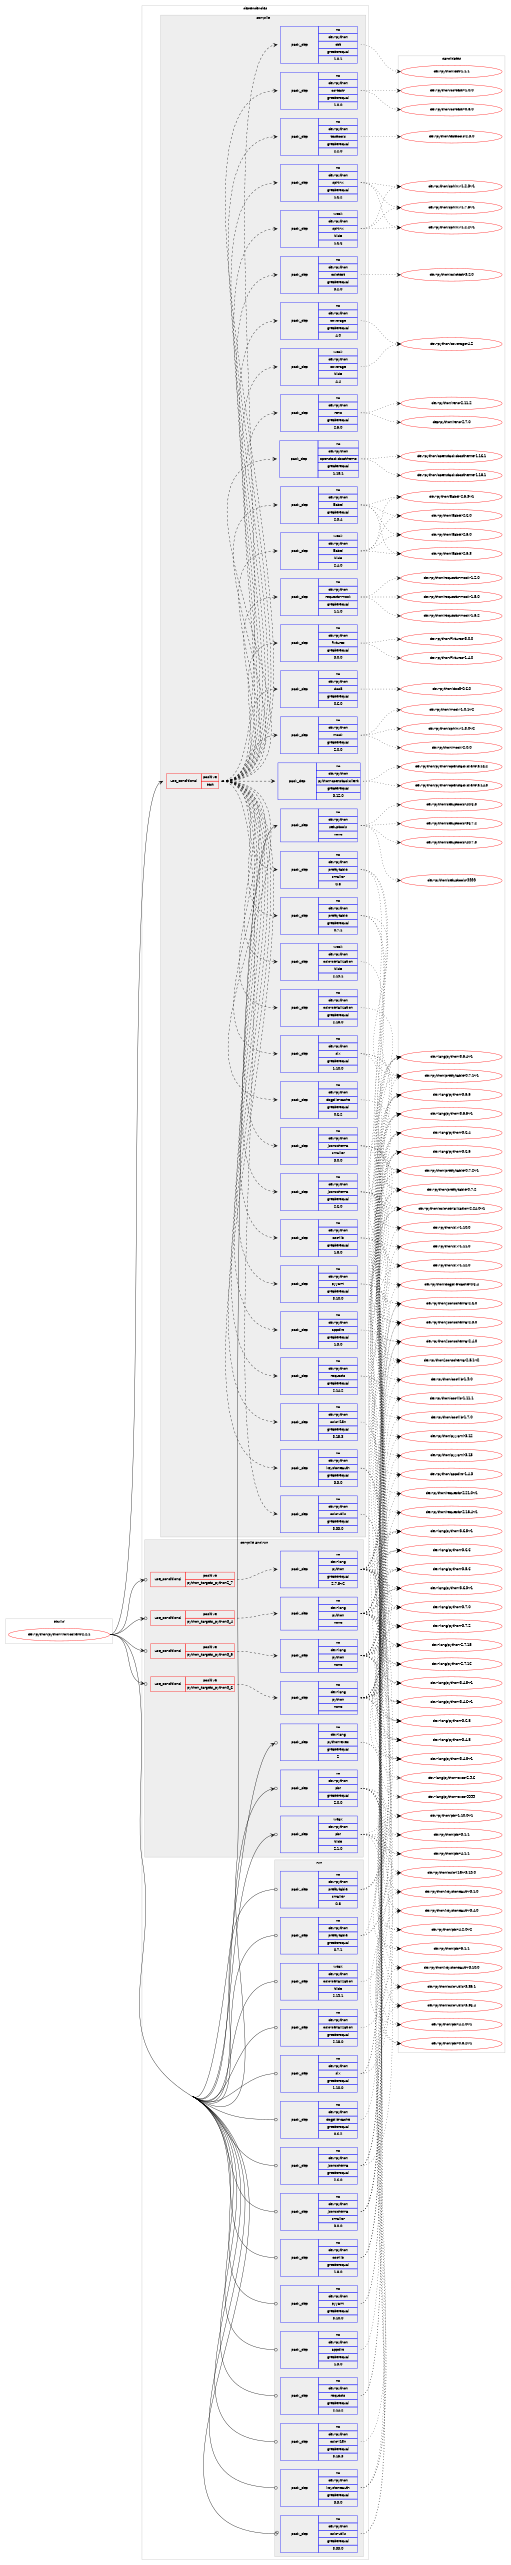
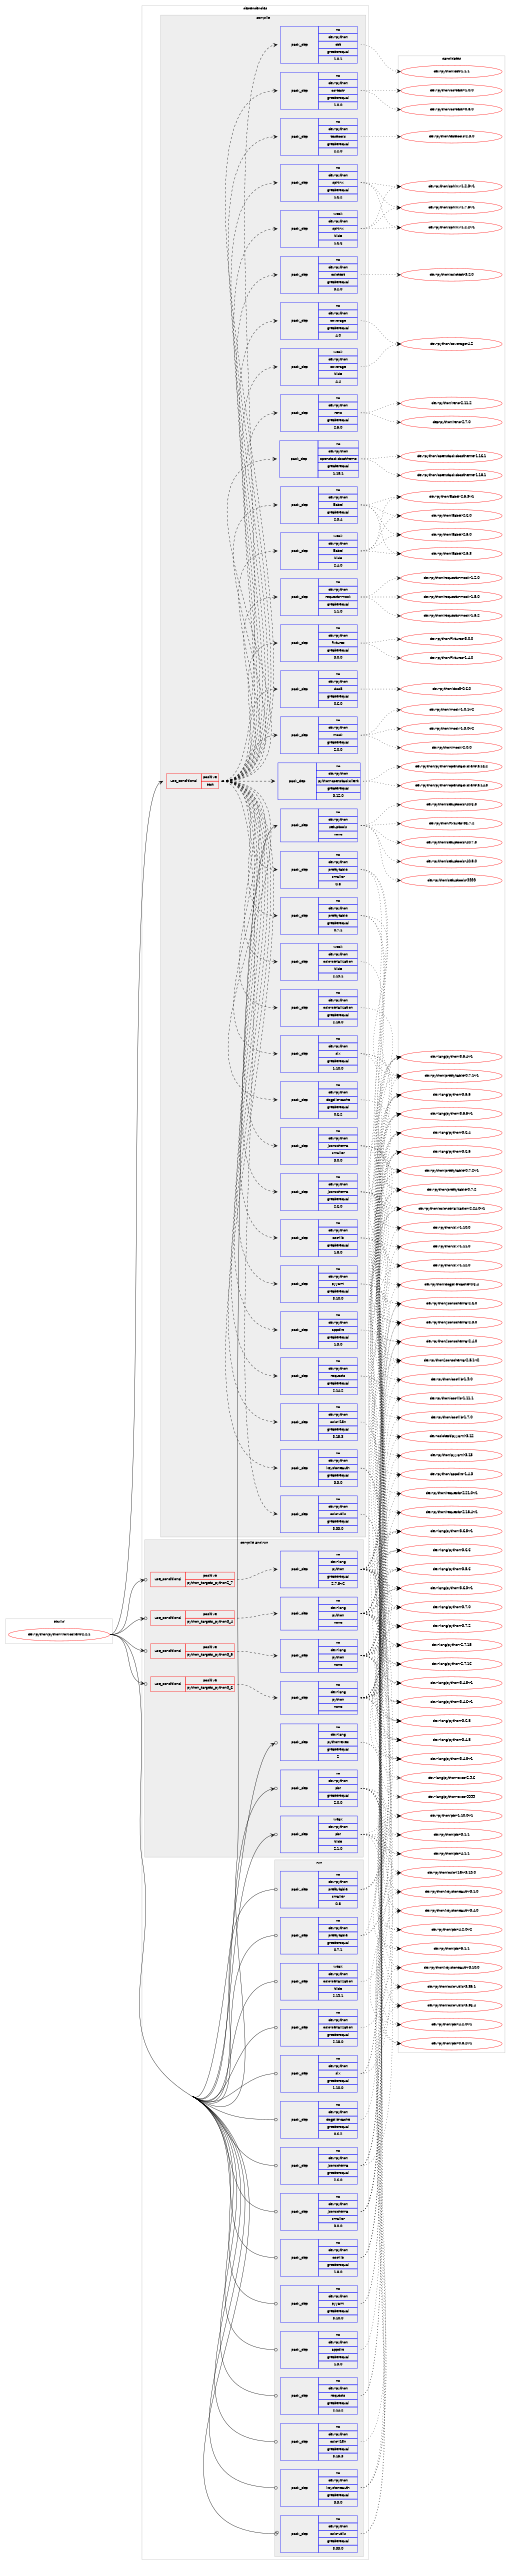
(452, 729) -> (452, 729)
(452, 824) -> (452, 824)
none -> (452, 862)
(452, 1436) -> (452, 1436)
